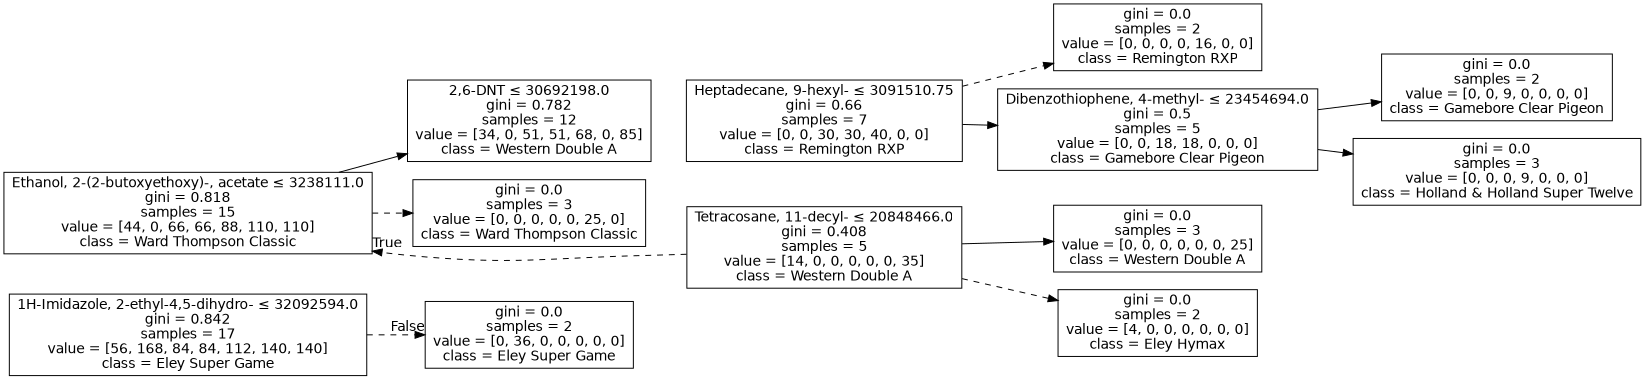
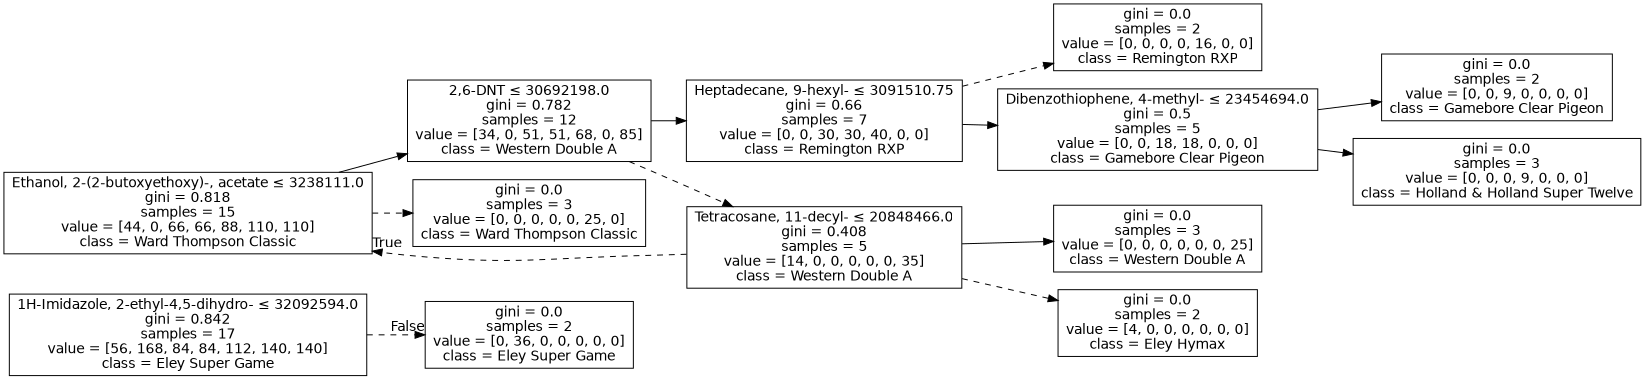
none -> (664, 121)
none -> (677, 182)
